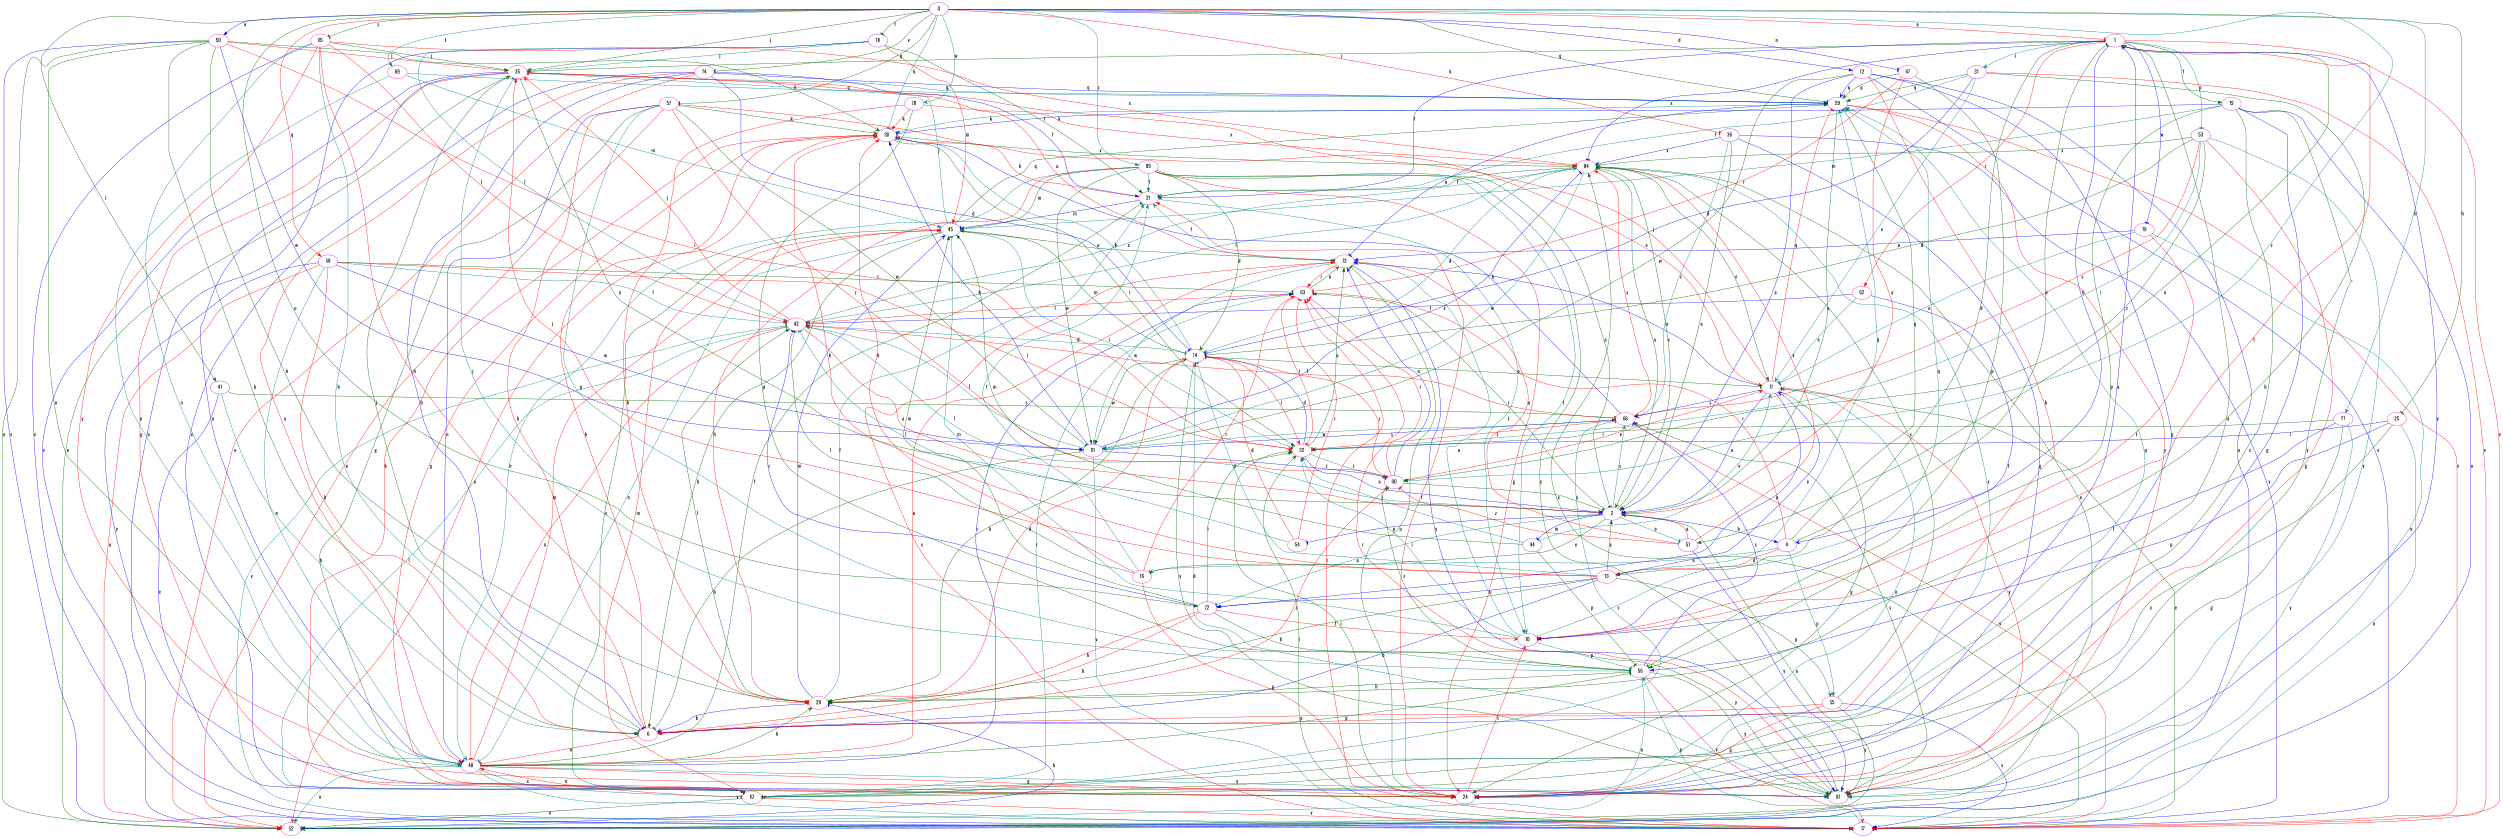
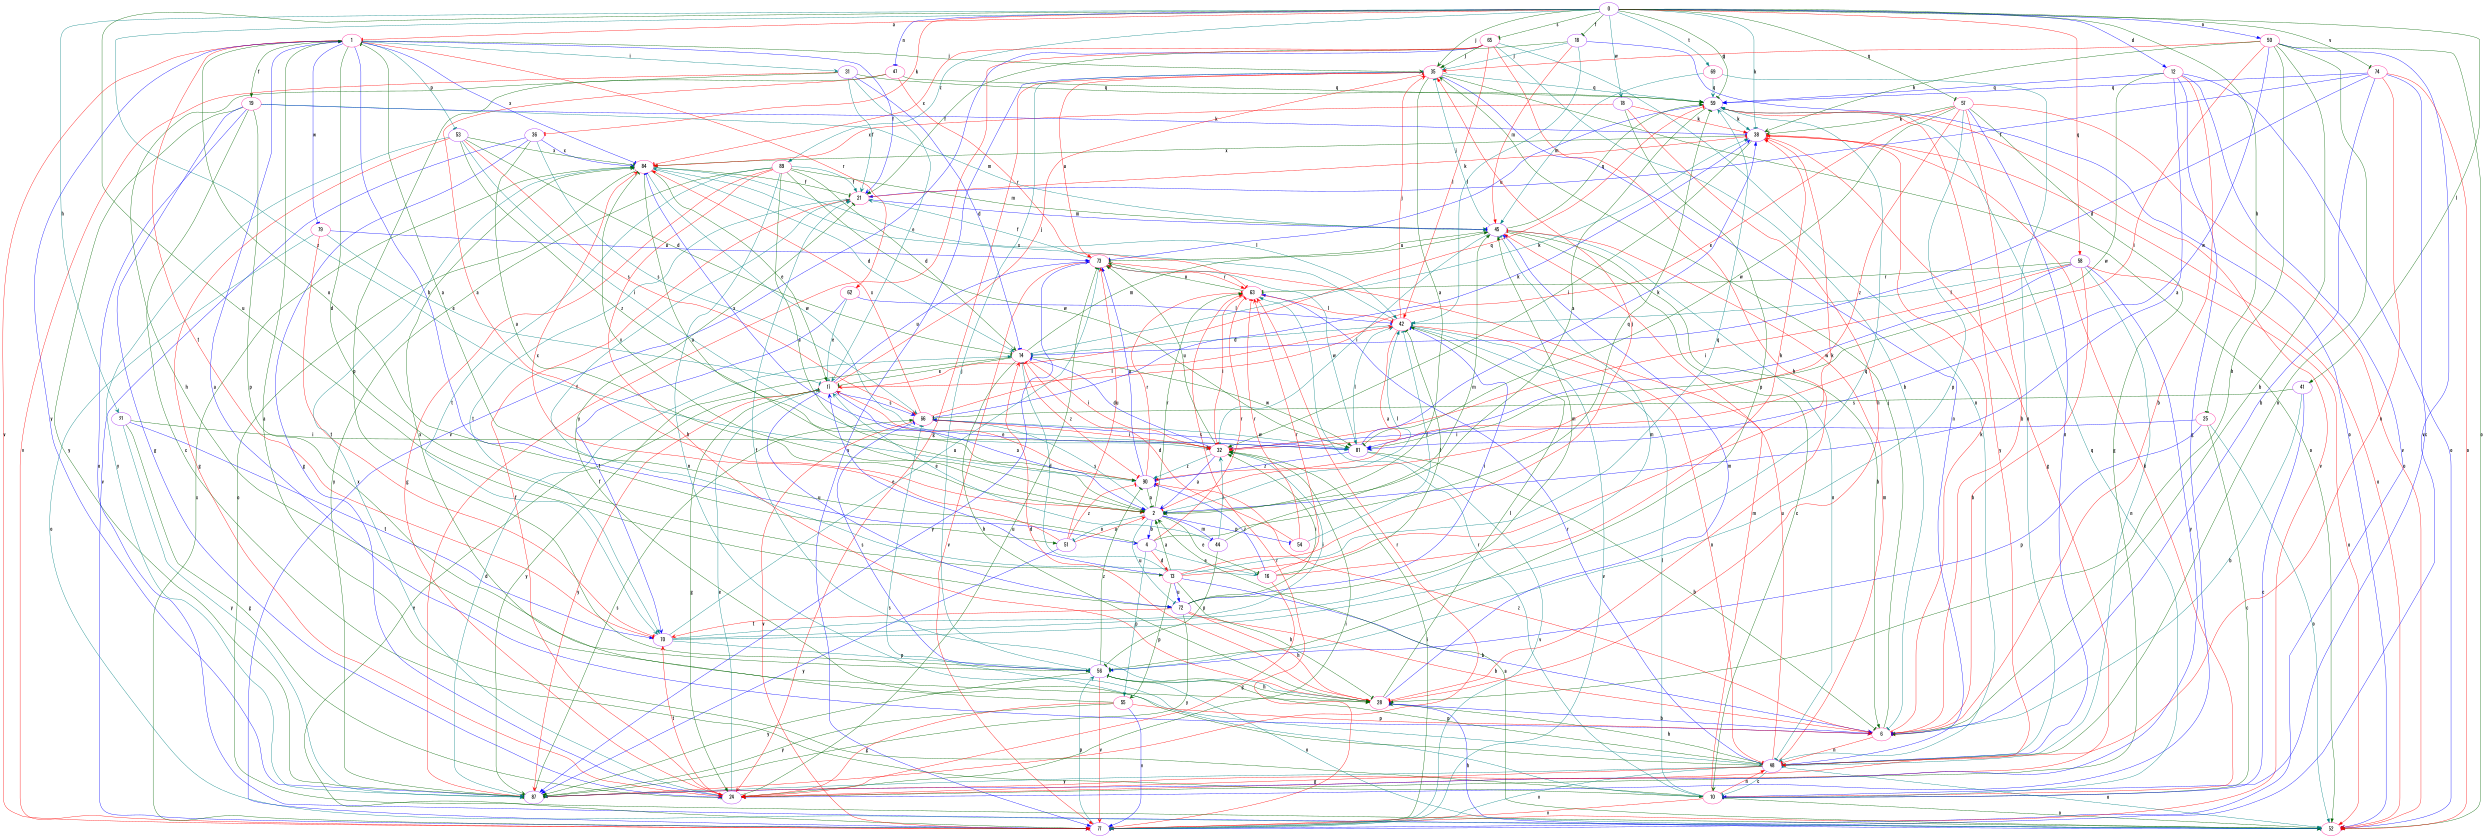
none -> (1225, 516)
